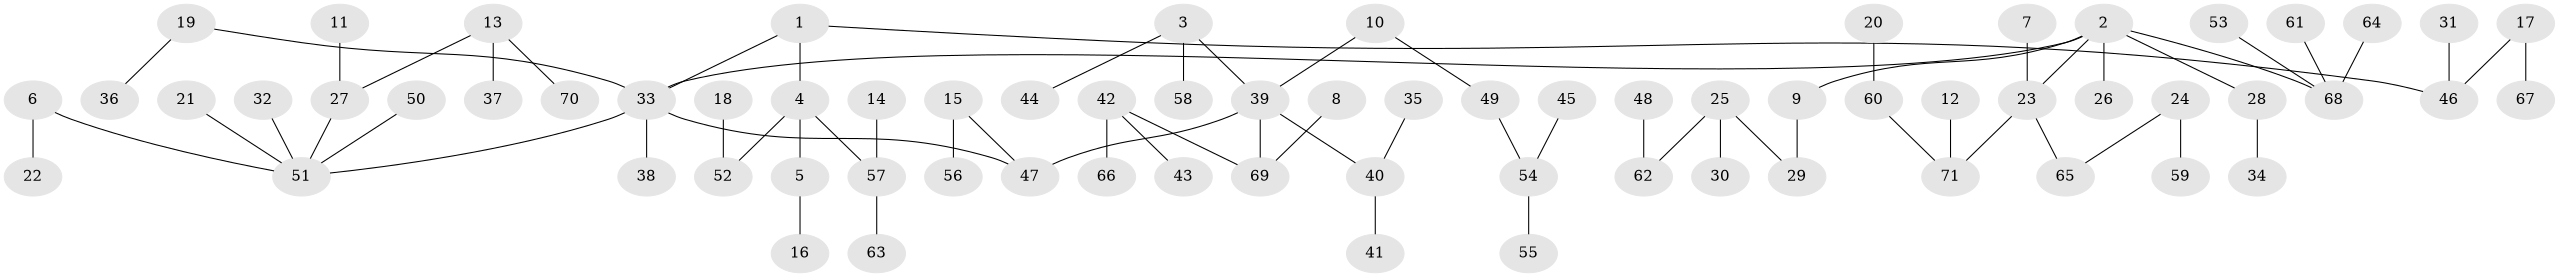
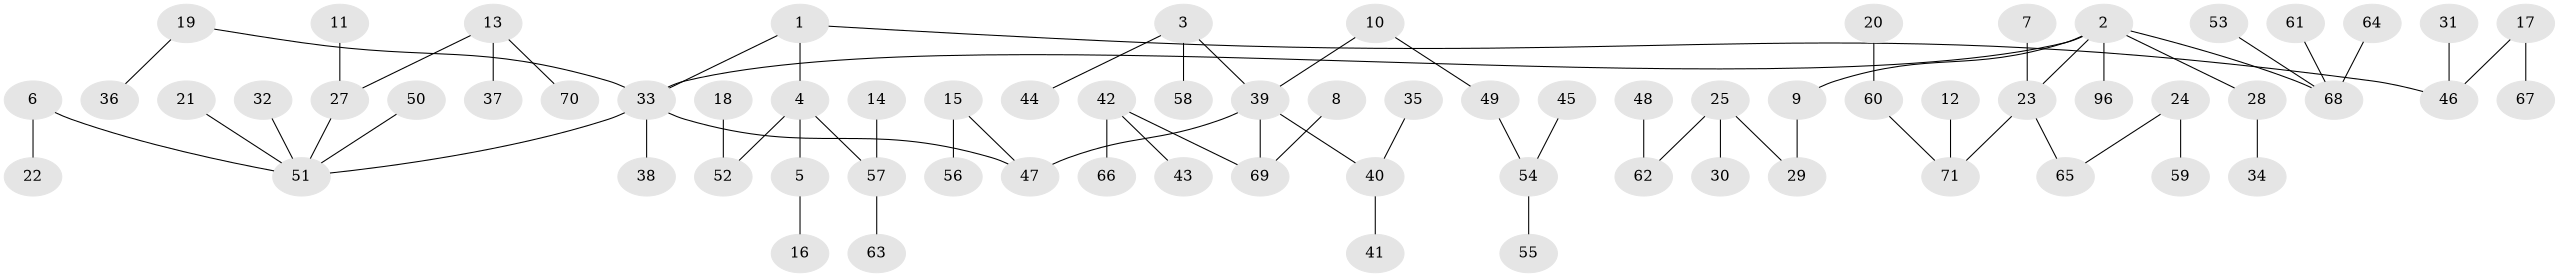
(2104, 100) -> (2104, 100)
